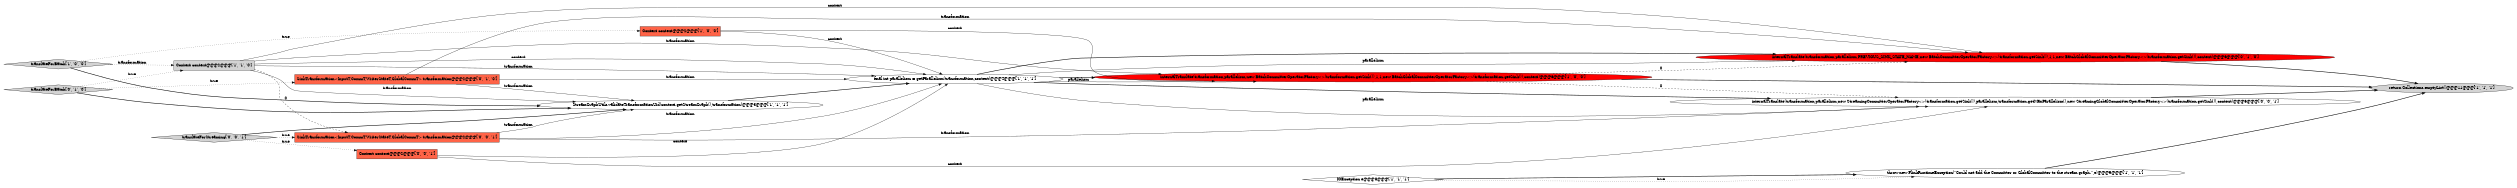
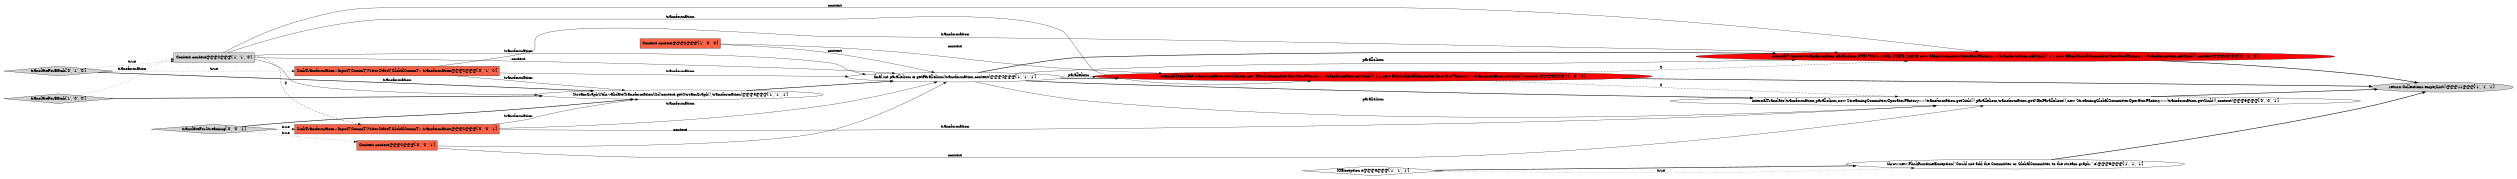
(344, 36) -> none
